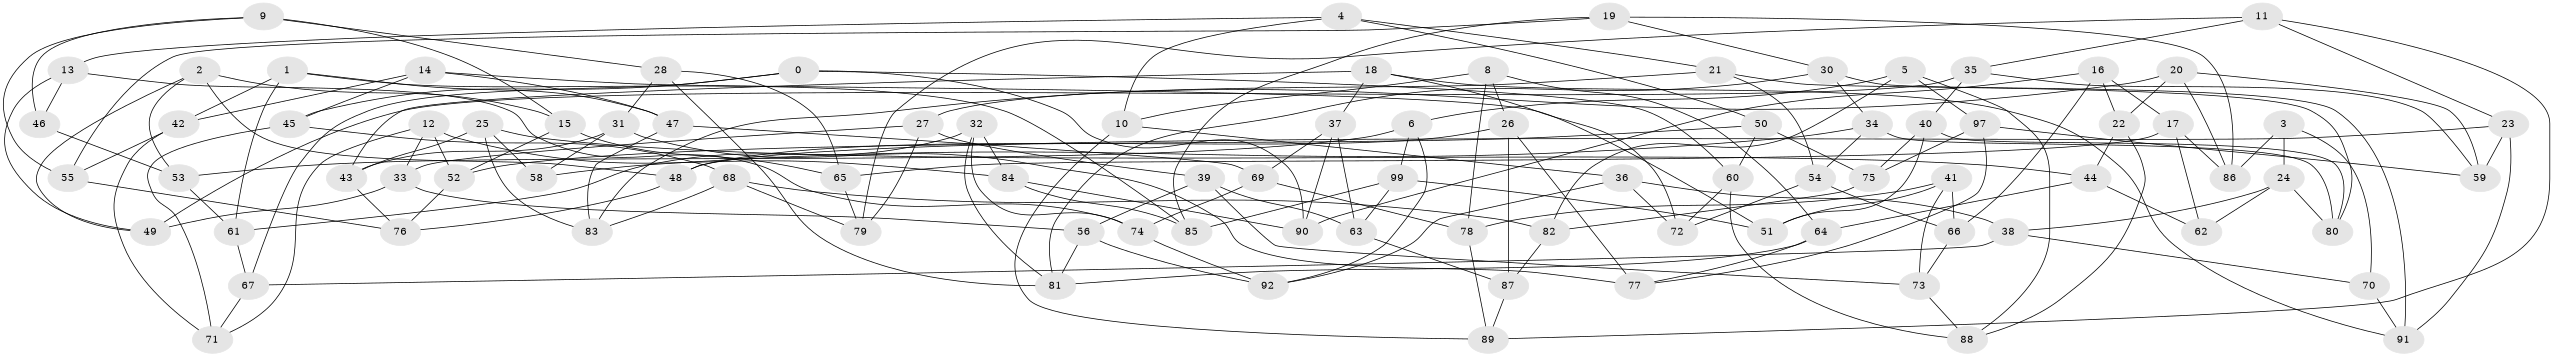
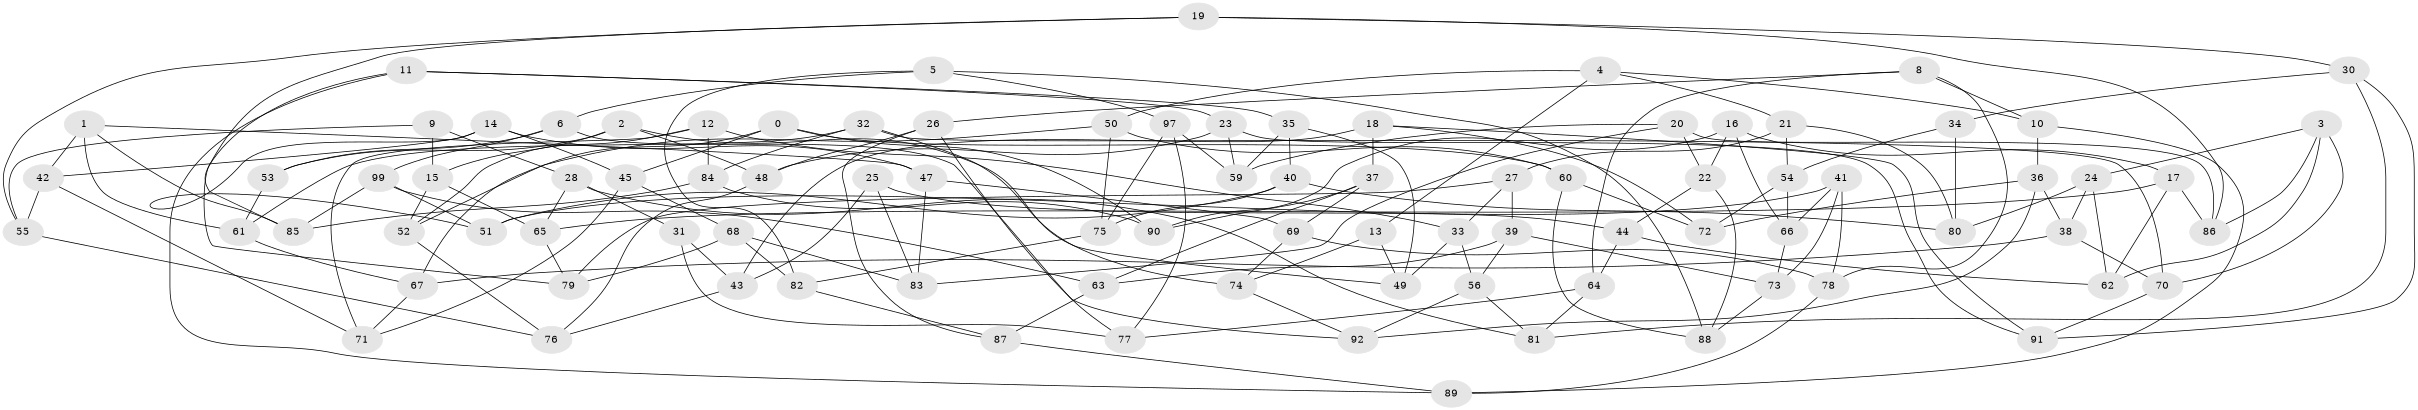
(40, 124) -> none
(537, 178) -> none
(982, 217) -> (1560, 141)
none -> (2248, 240)
